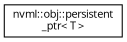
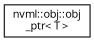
(63, 21) -> (47, 21)
